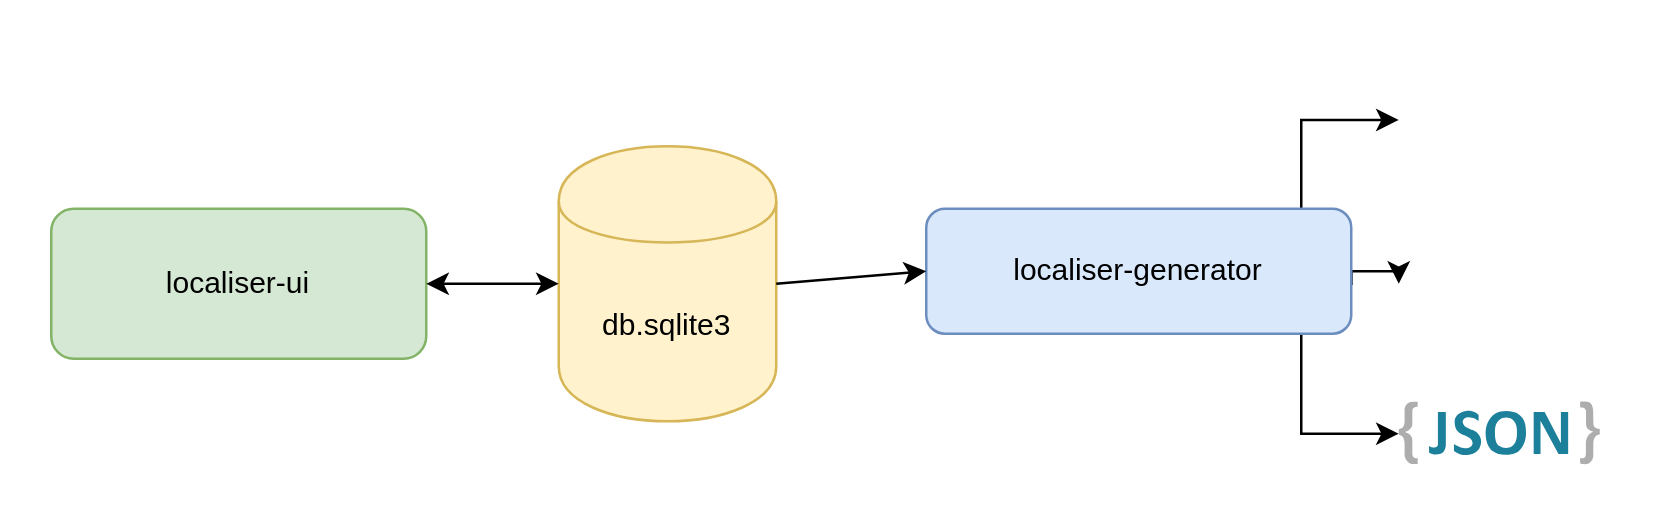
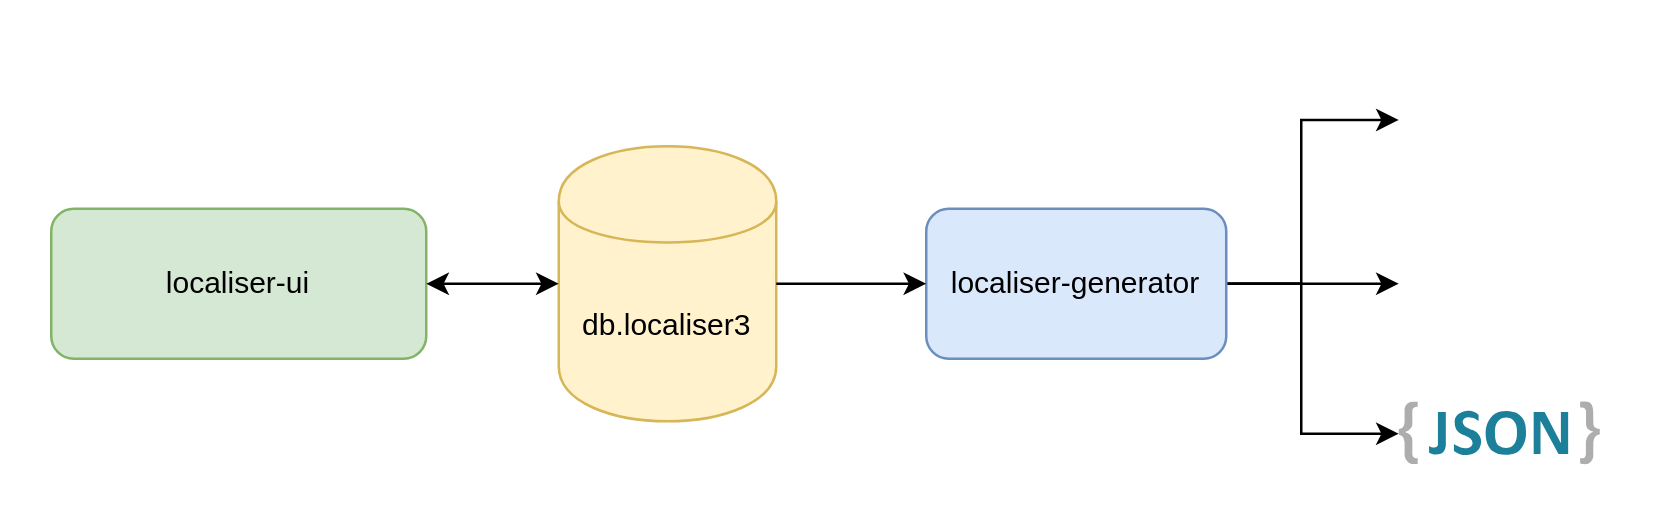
(1139, 271) -> (1076, 284)
(668, 326) -> (668, 326)
